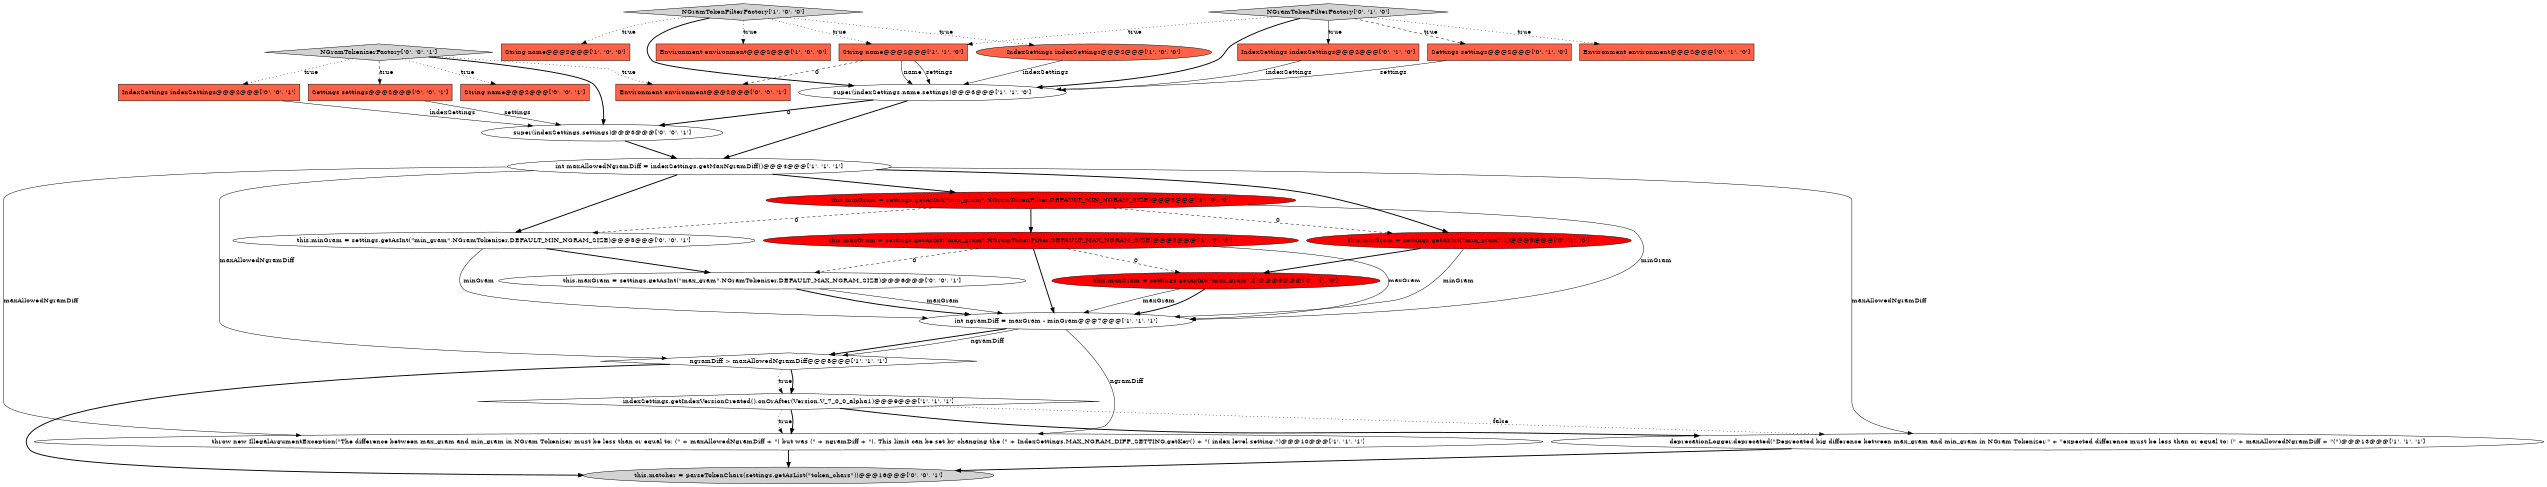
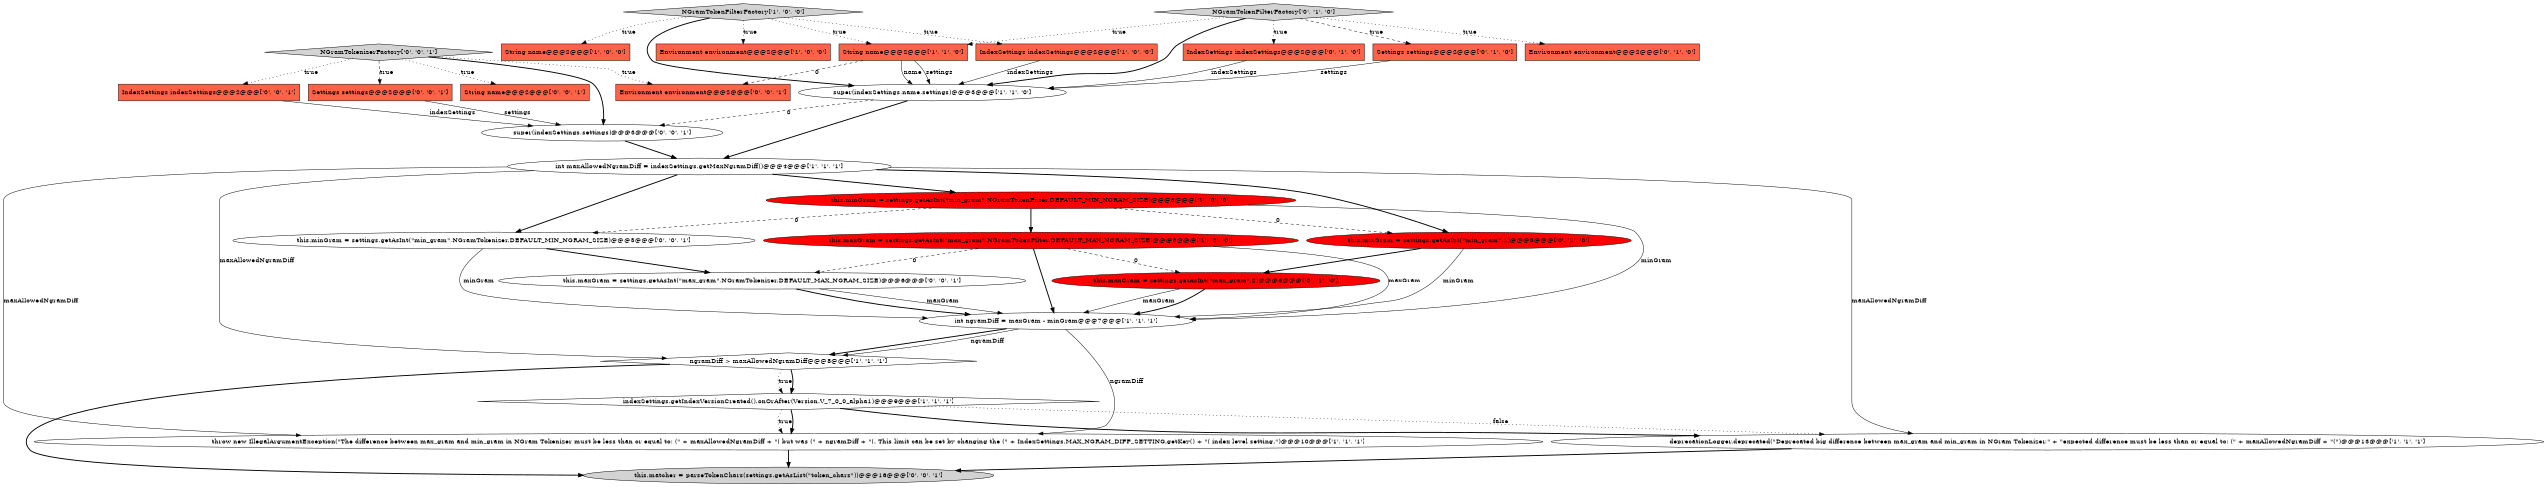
(1328, 30) -> (1274, 30)
(1094, 52) -> (1067, 52)
(769, 112) -> (769, 112)
